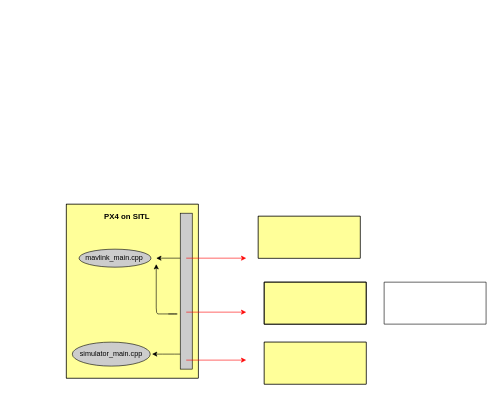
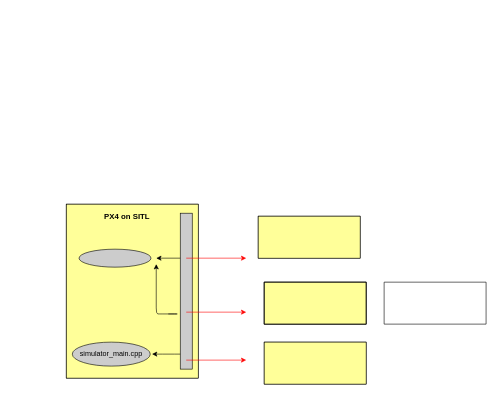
(114, 258) -> none
